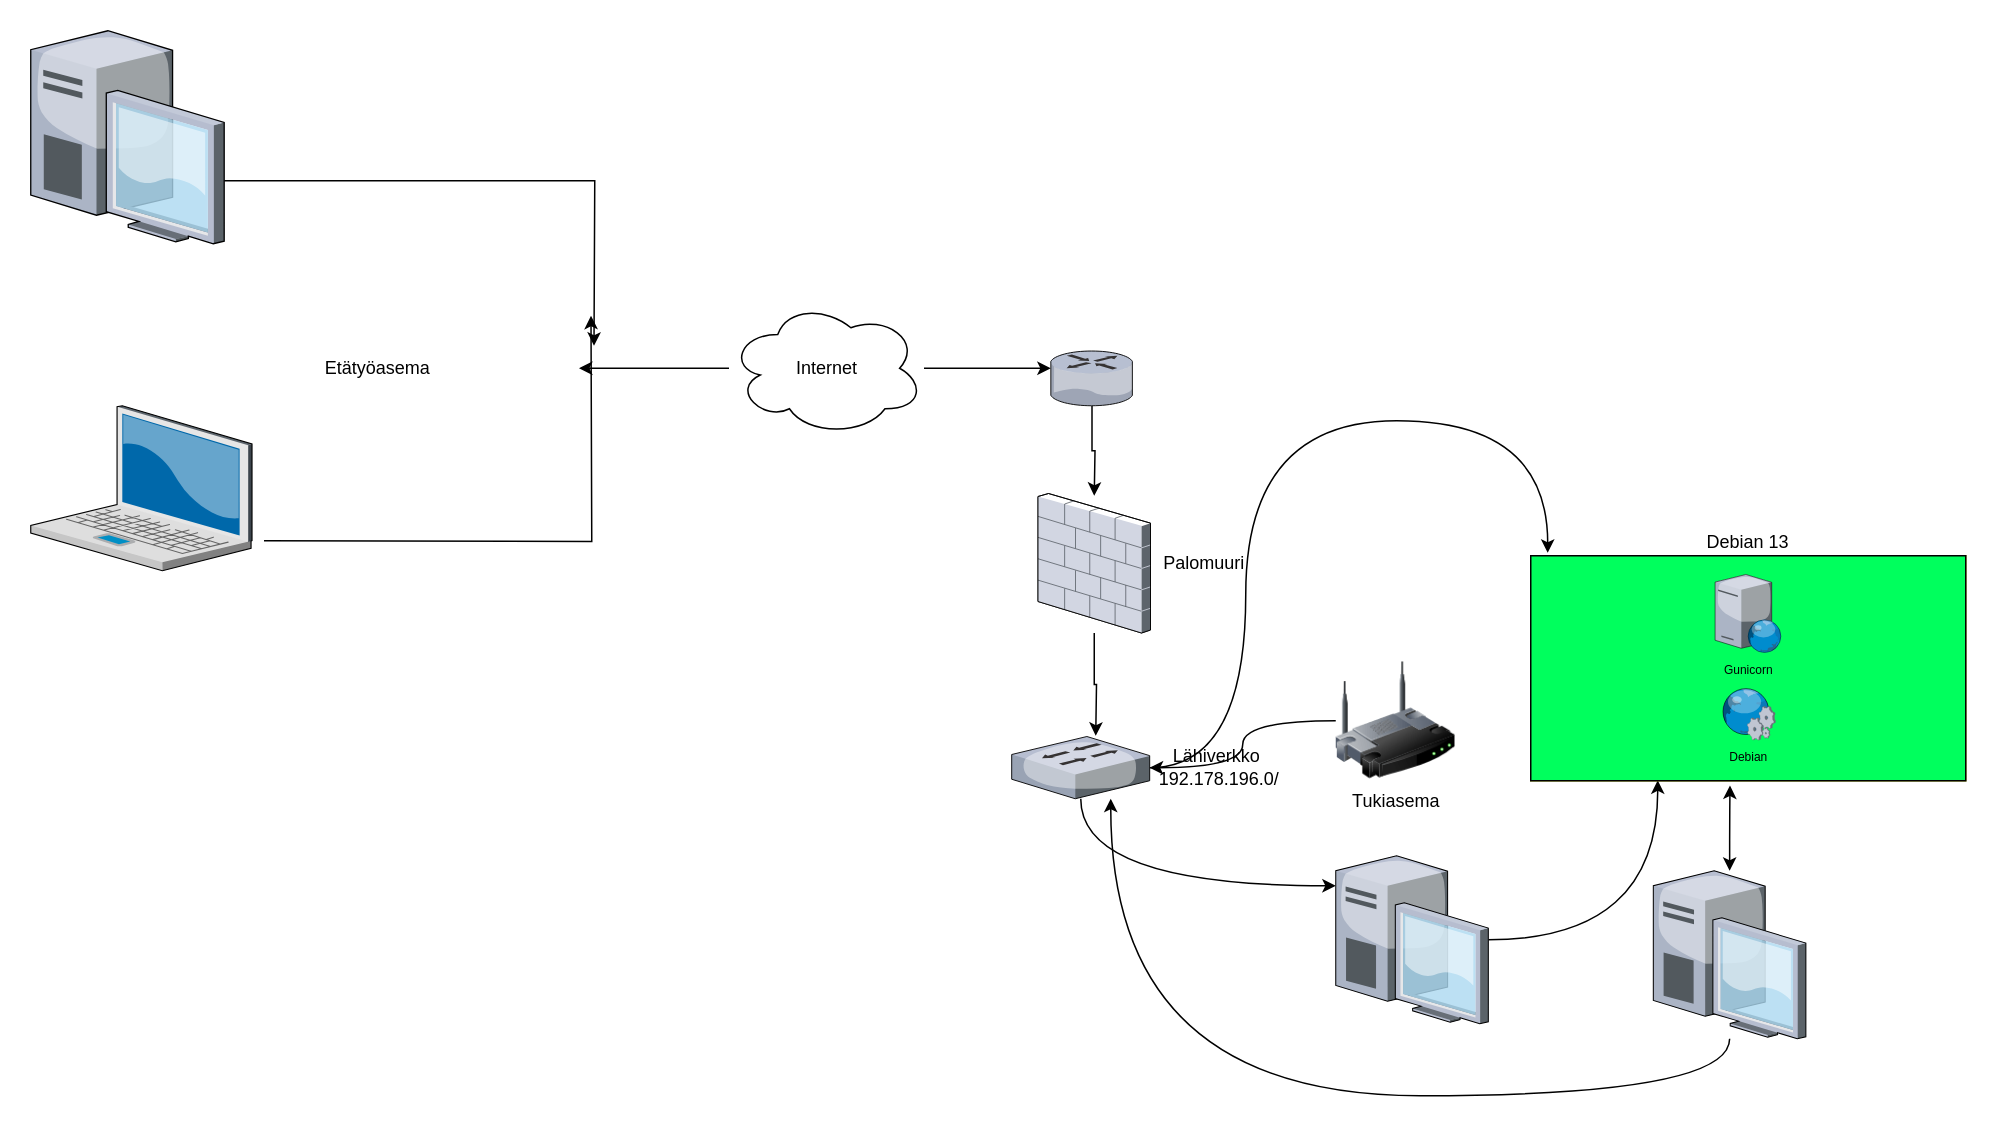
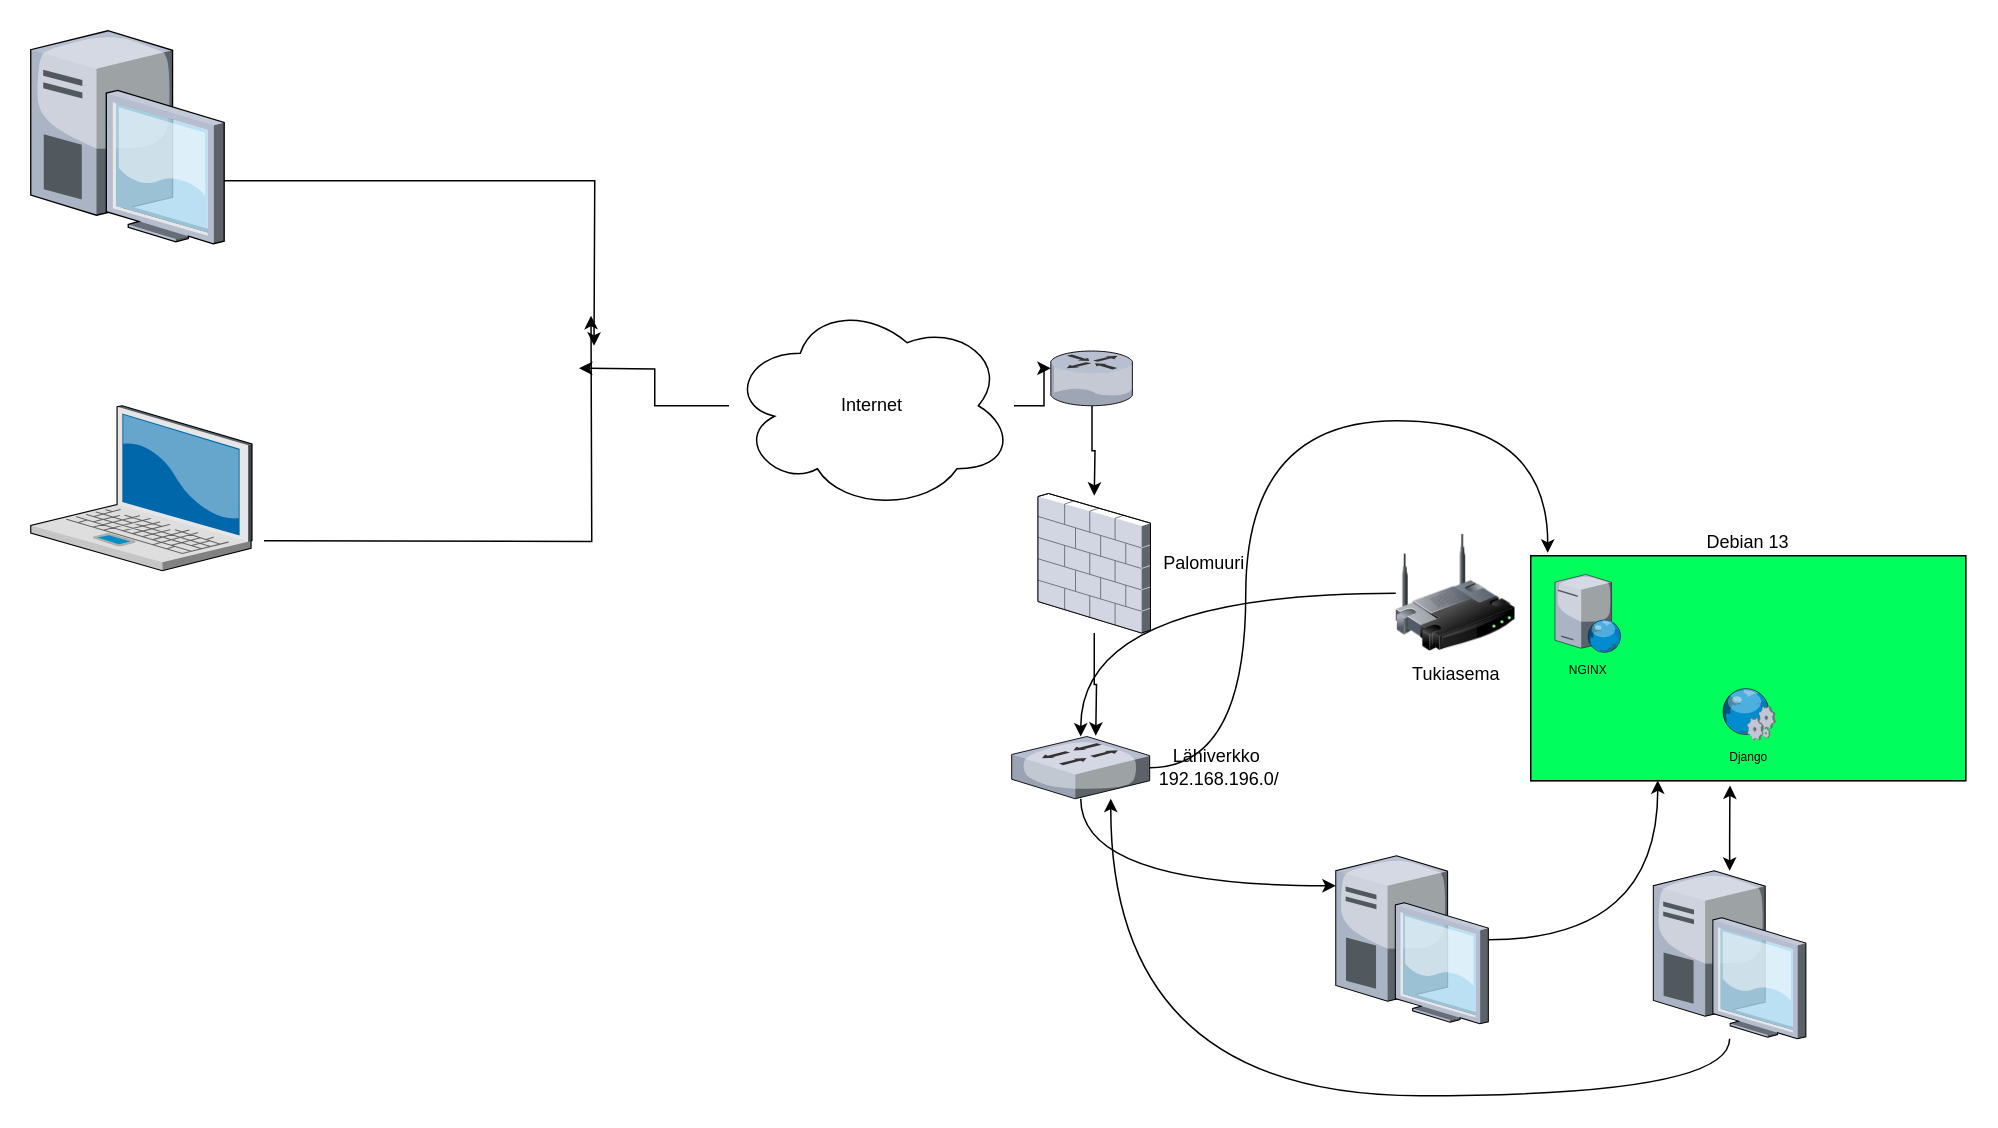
(377, 368) -> none
(827, 368) -> (872, 406)
none -> (1588, 614)
(1748, 614) -> none
(1396, 721) -> (1456, 593)
(1749, 758) -> (1749, 758)
(1220, 767) -> (1220, 767)
